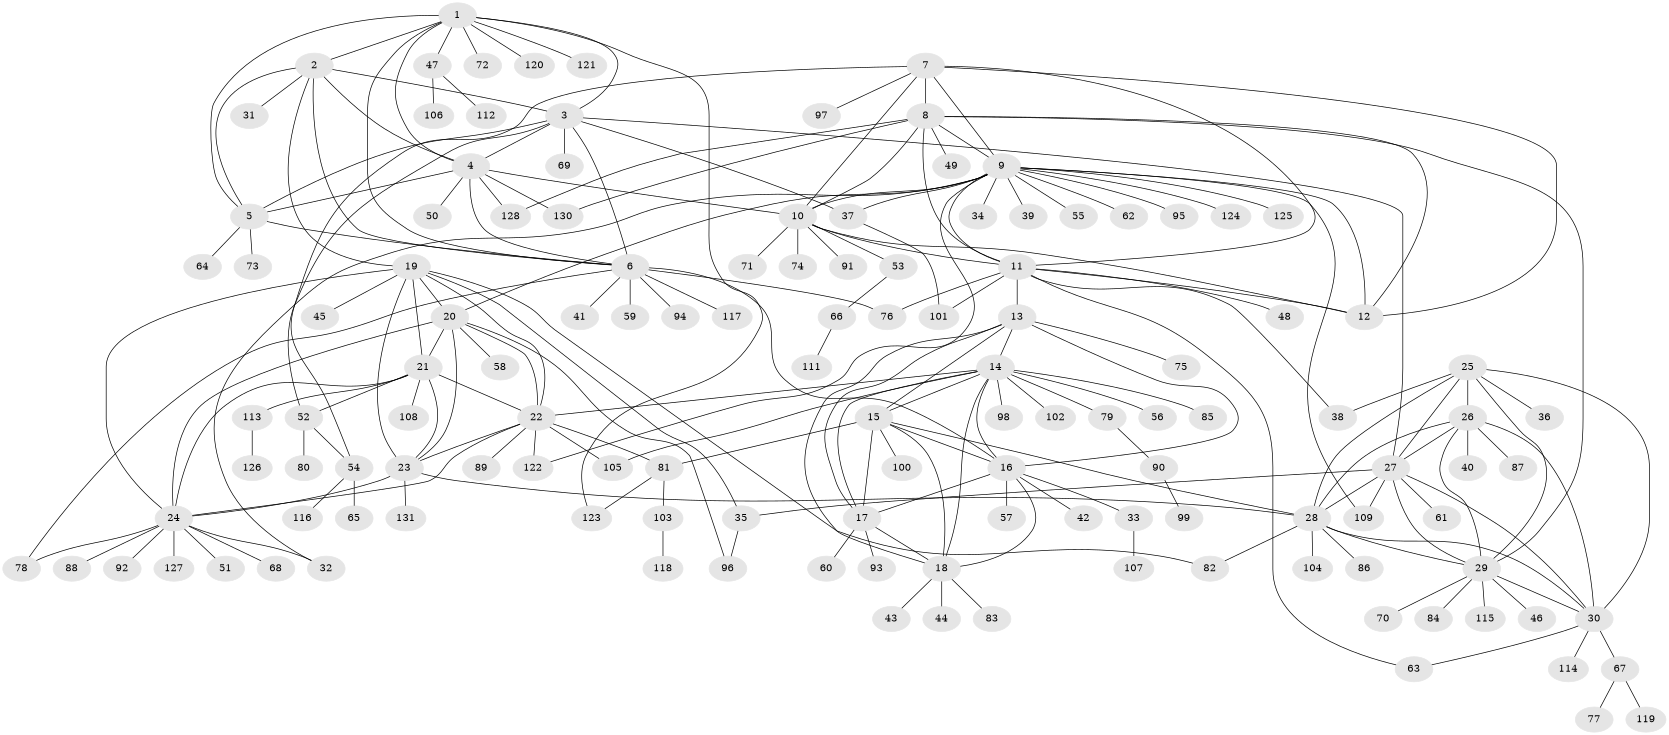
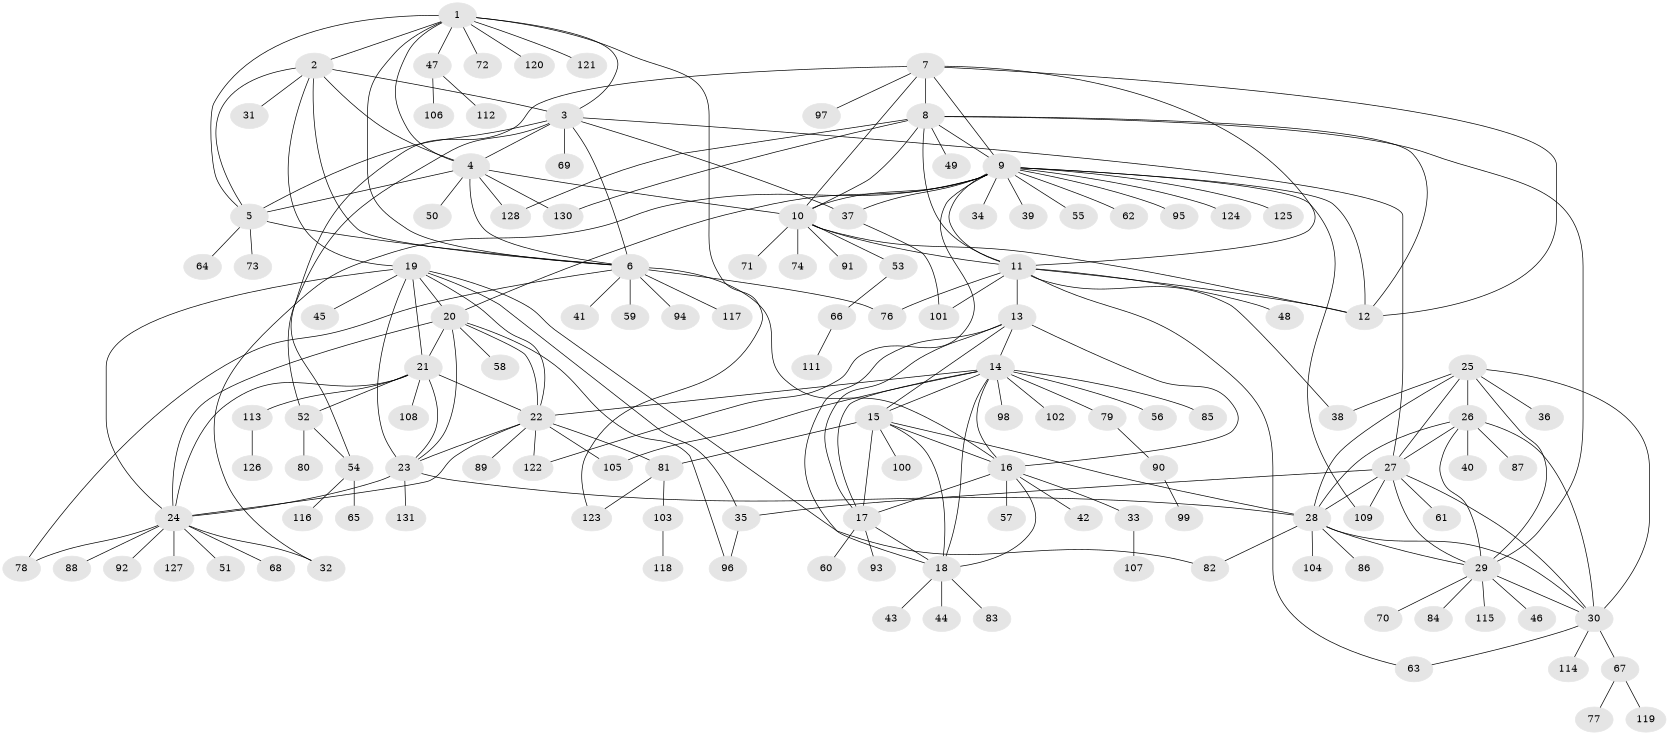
(1181, 367) -> none
